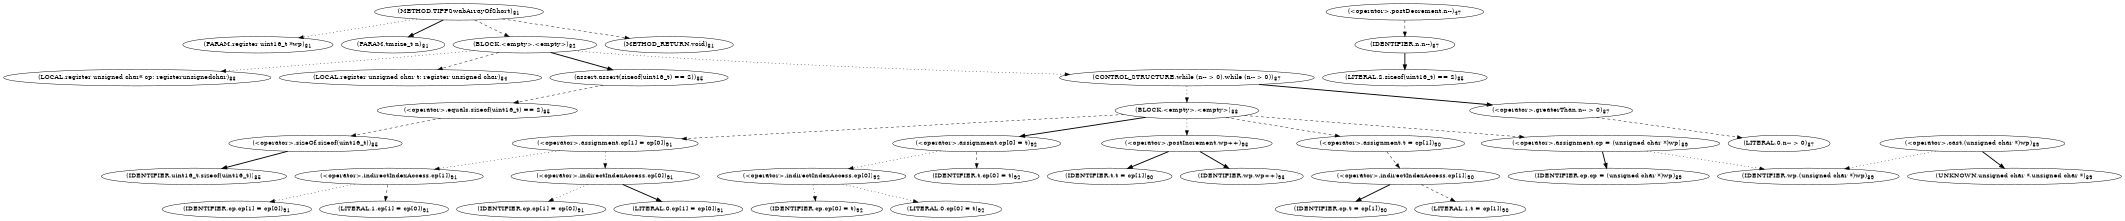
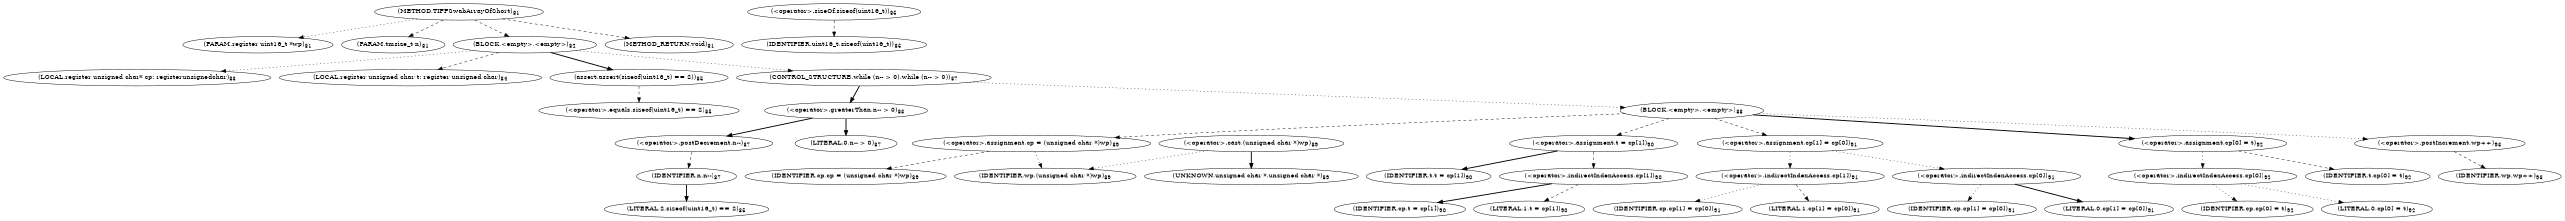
(1458, 11) -> (747, 143)
(428, 27) -> (428, 27)
(1606, 110) -> (901, 110)
(398, 127) -> none
none -> (772, 127)
(1667, 127) -> (846, 125)
(1604, 158) -> (940, 160)
(257, 159) -> (834, 26)
(1150, 159) -> (1512, 160)
(1212, 159) -> (2468, 159)
